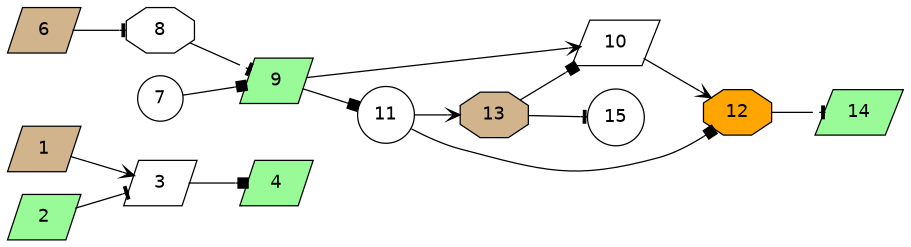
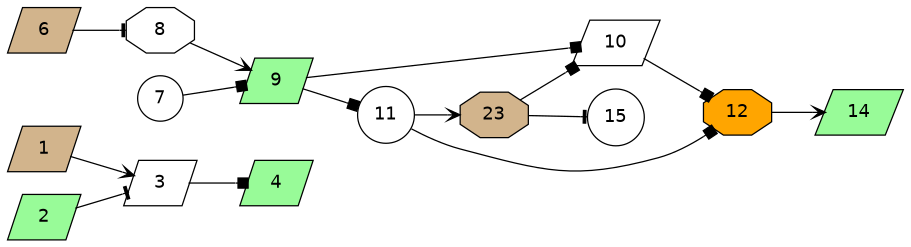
(215, 54) -> (215, 54)
(437, 63) -> (437, 63)
(672, 75) -> (672, 75)
(792, 112) -> (792, 112)
(494, 115) -> (494, 115)
